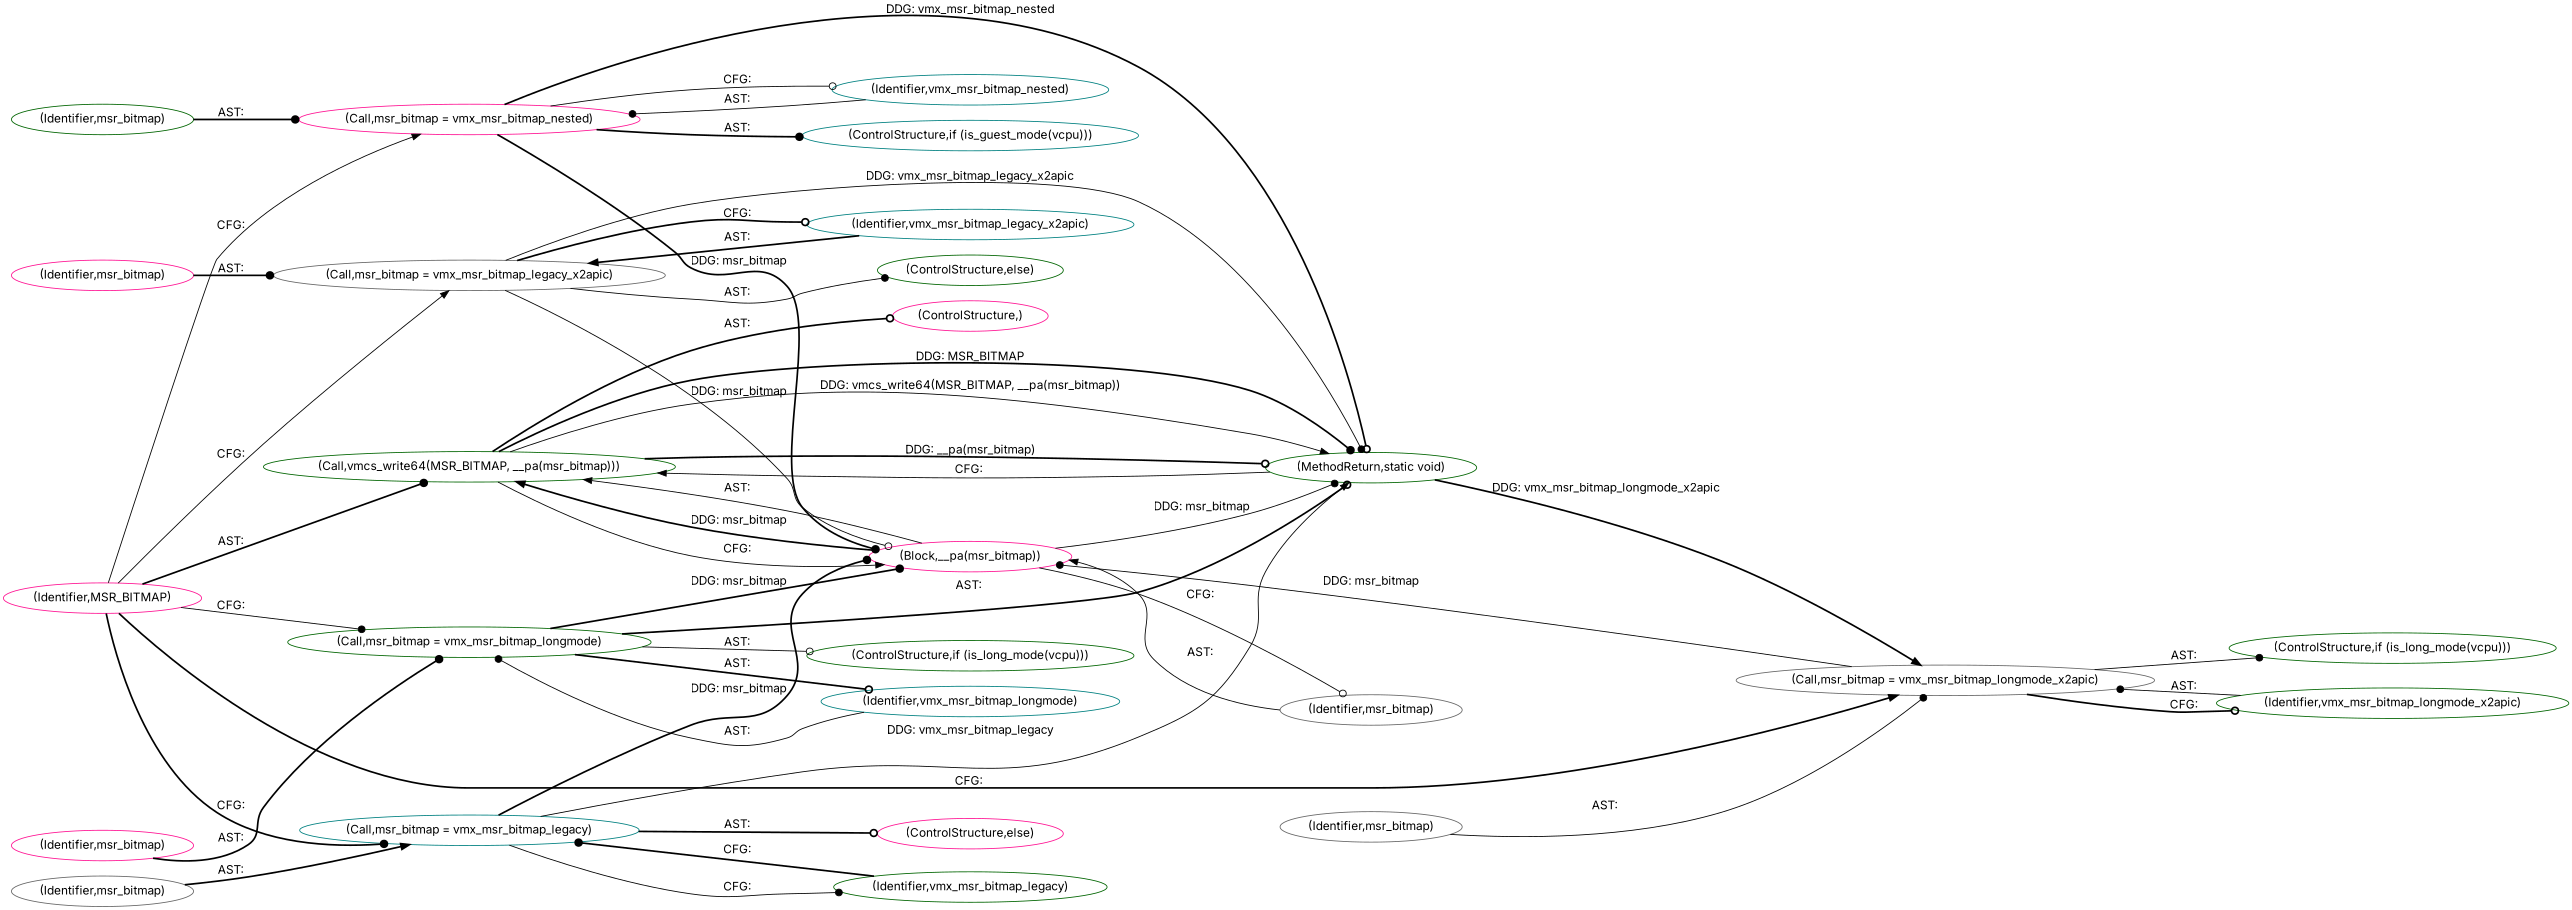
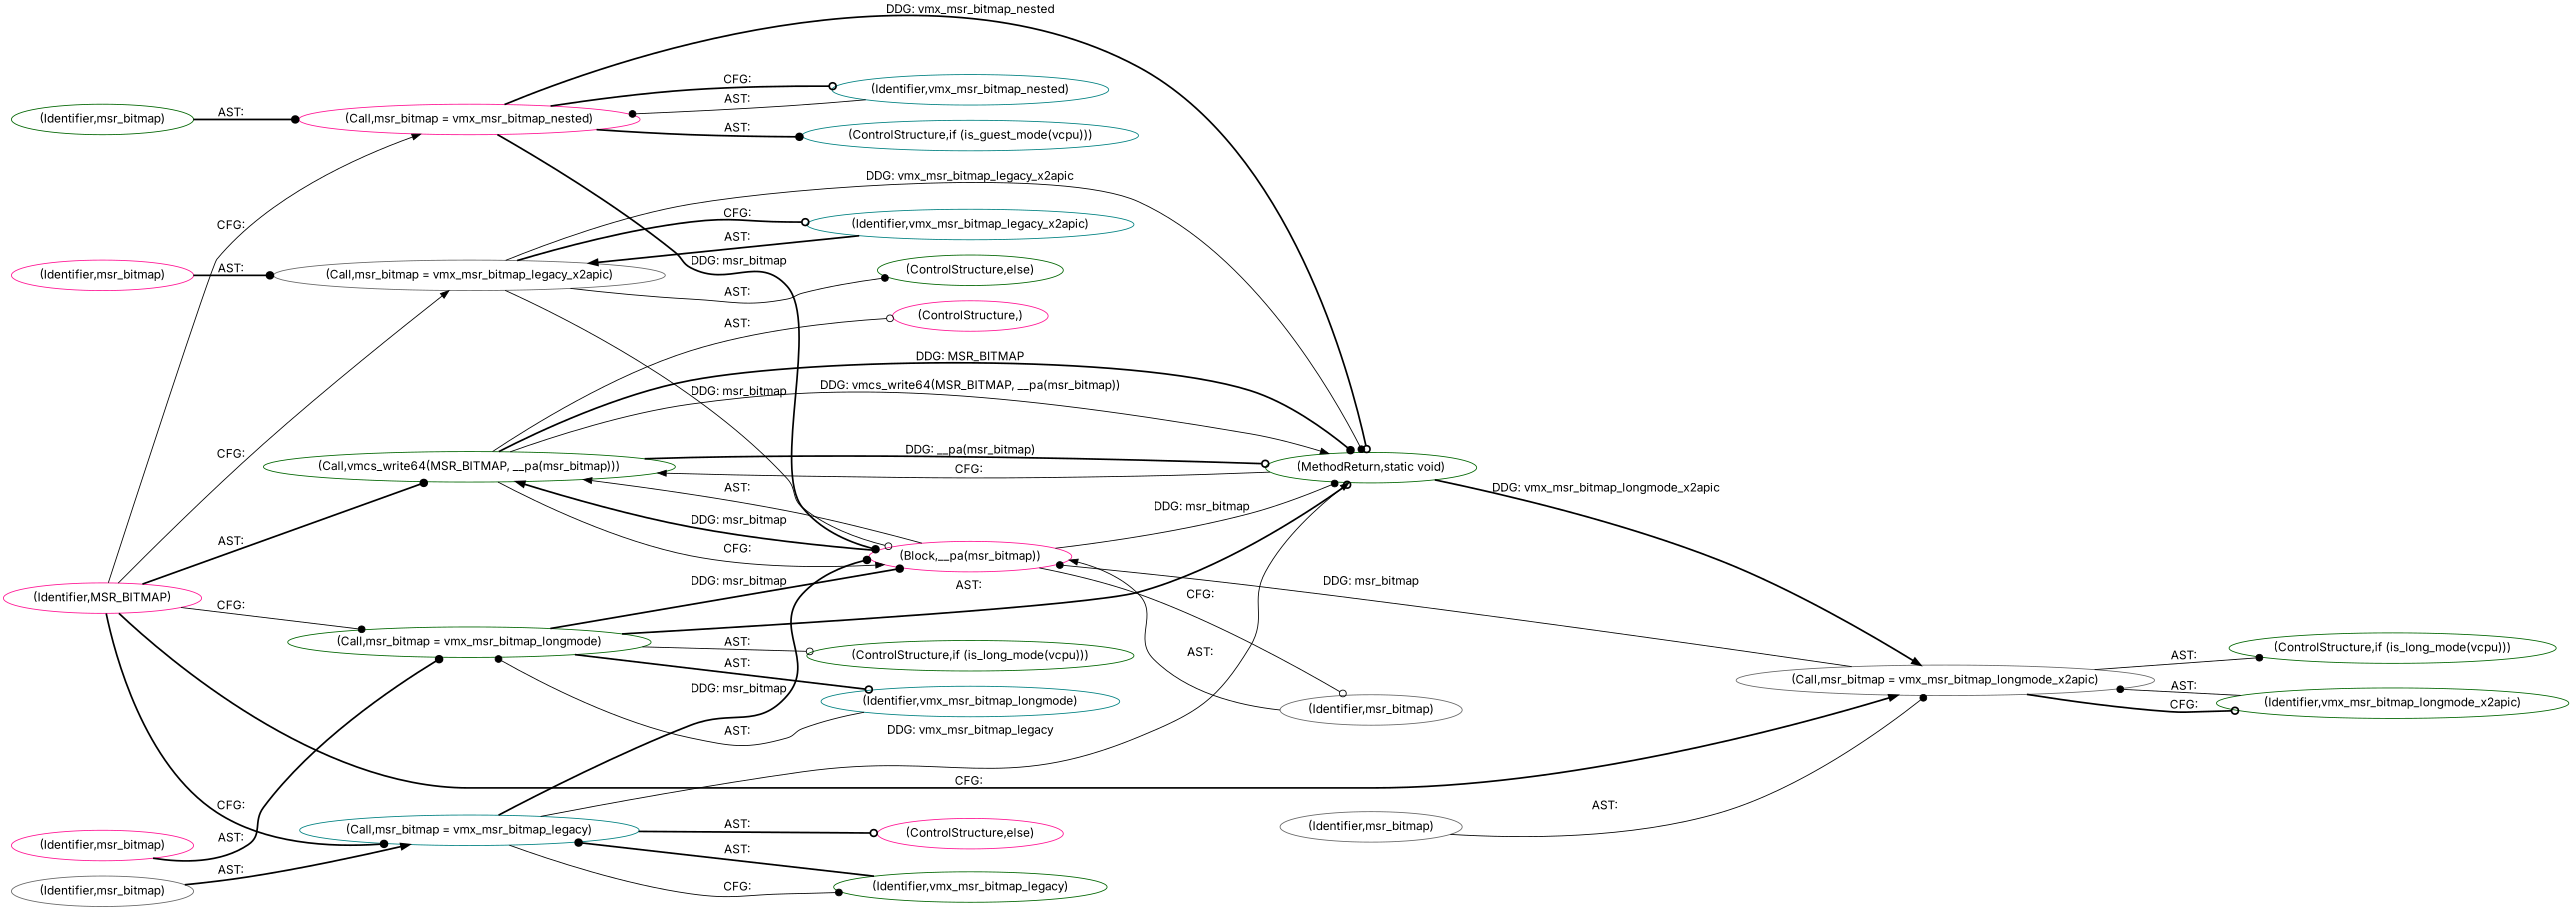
(689, 90) -> (689, 90)
(679, 355) -> (679, 355)
(739, 850) -> (739, 850)
